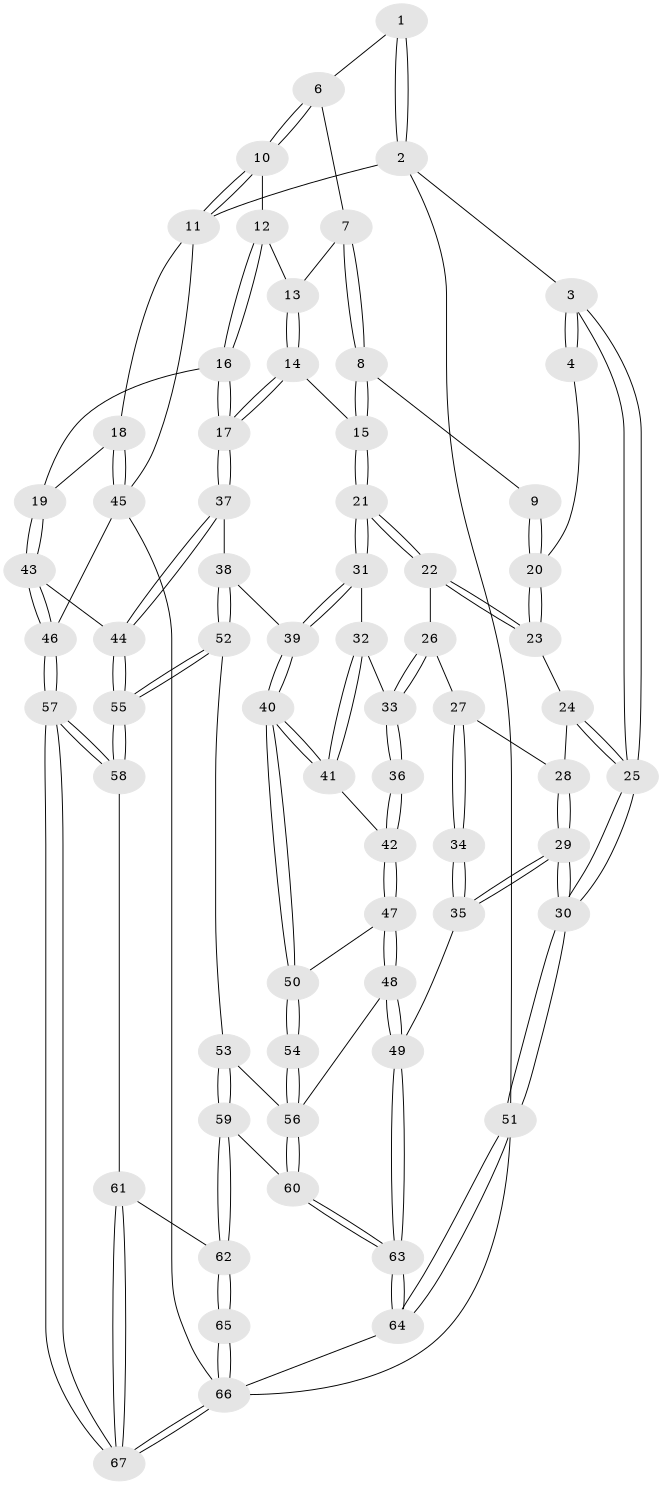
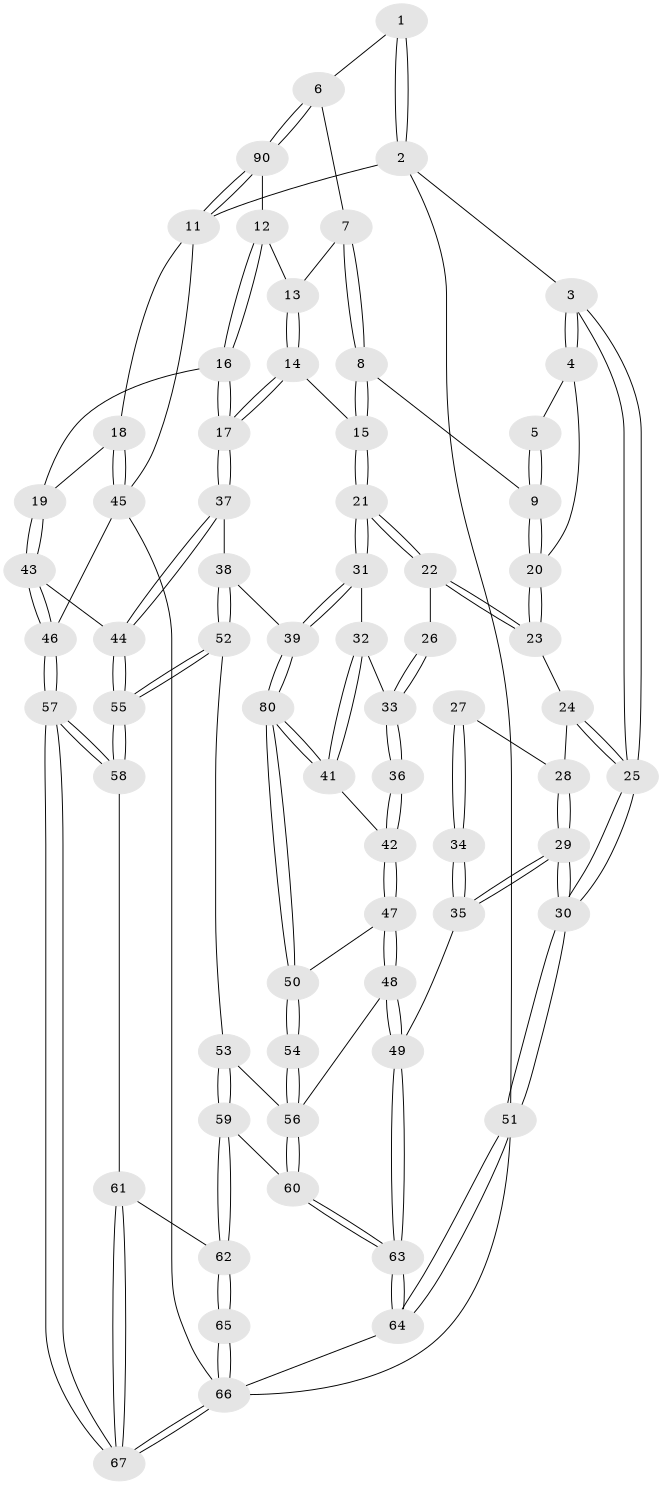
(262, 158) -> (262, 158)
none -> (535, 433)
(445, 674) -> none
(268, 708) -> (268, 708)
